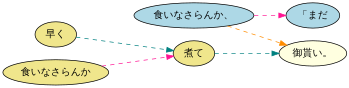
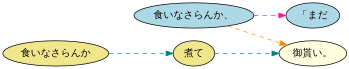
(56, 34) -> none
(134, 62) -> (137, 53)
